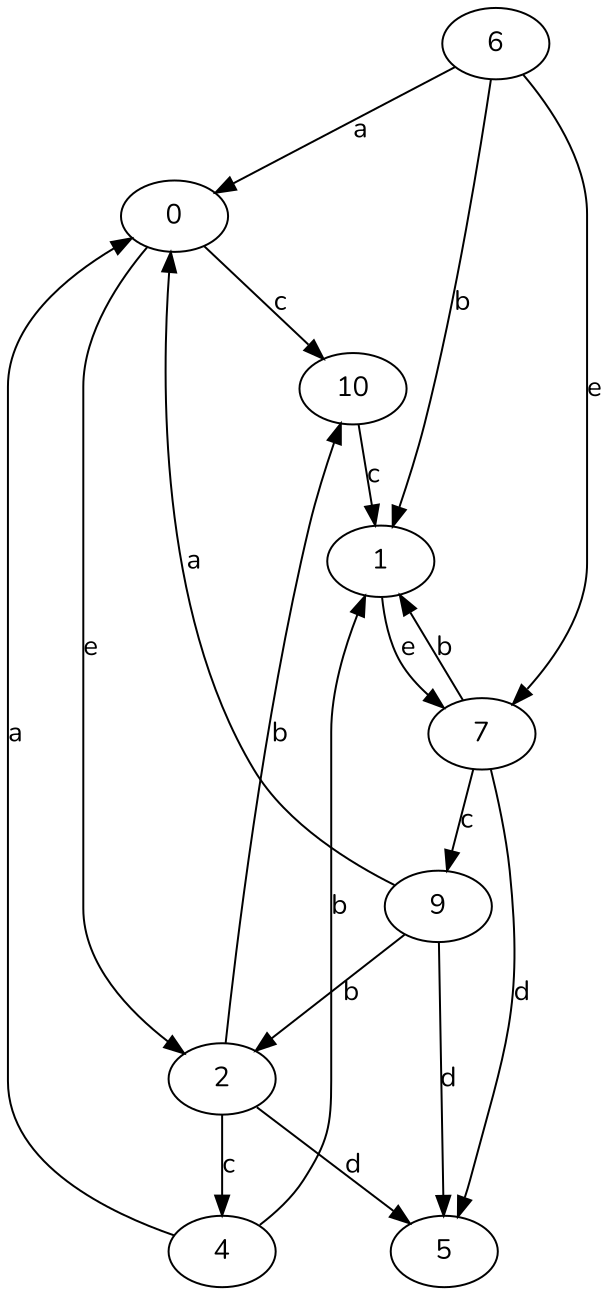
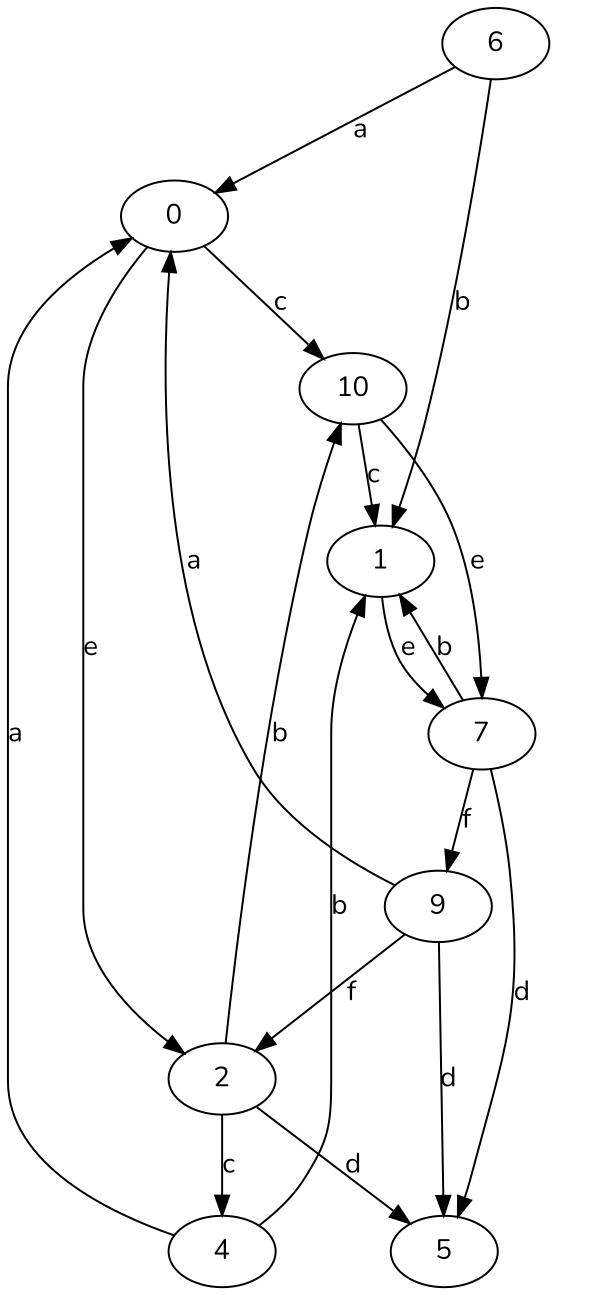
(587, 382) -> (457, 538)
(467, 820) -> (467, 820)
(352, 993) -> (352, 993)
